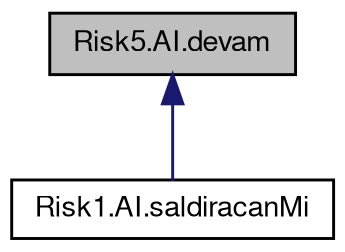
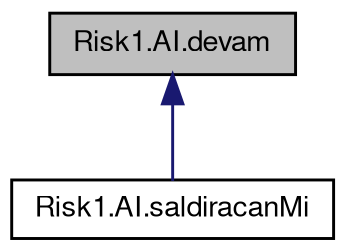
(173, 44) -> (173, 44)
